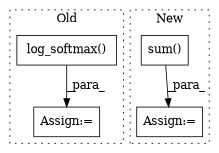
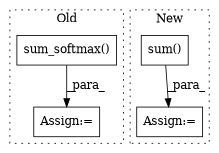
(67, 50) -> (67, 50)
